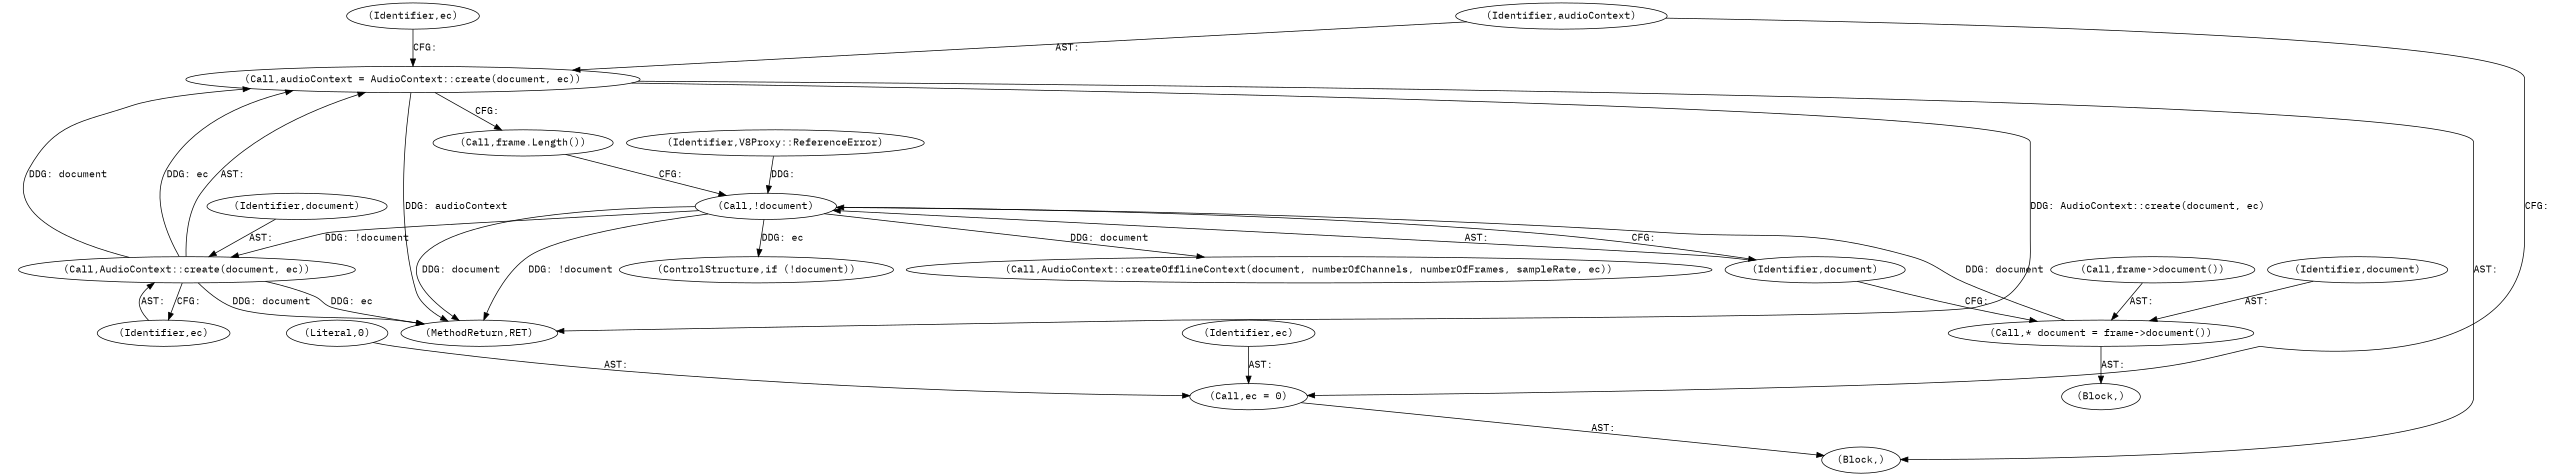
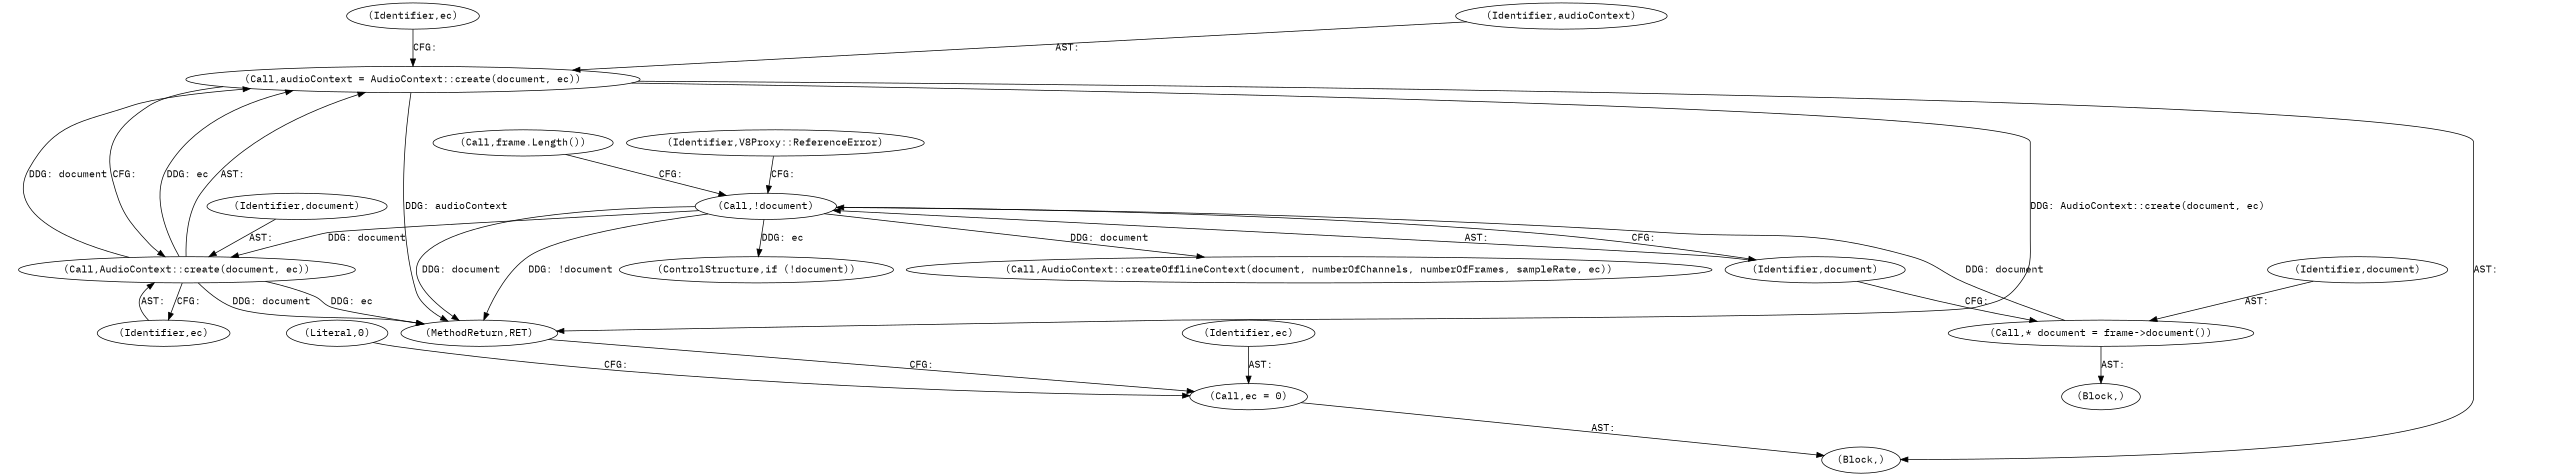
(465, 110) -> (114, 141)
(786, 175) -> (786, 175)
(367, 238) -> (367, 238)
(2153, 270) -> none
(2456, 331) -> (868, 365)
(619, 365) -> (619, 365)
